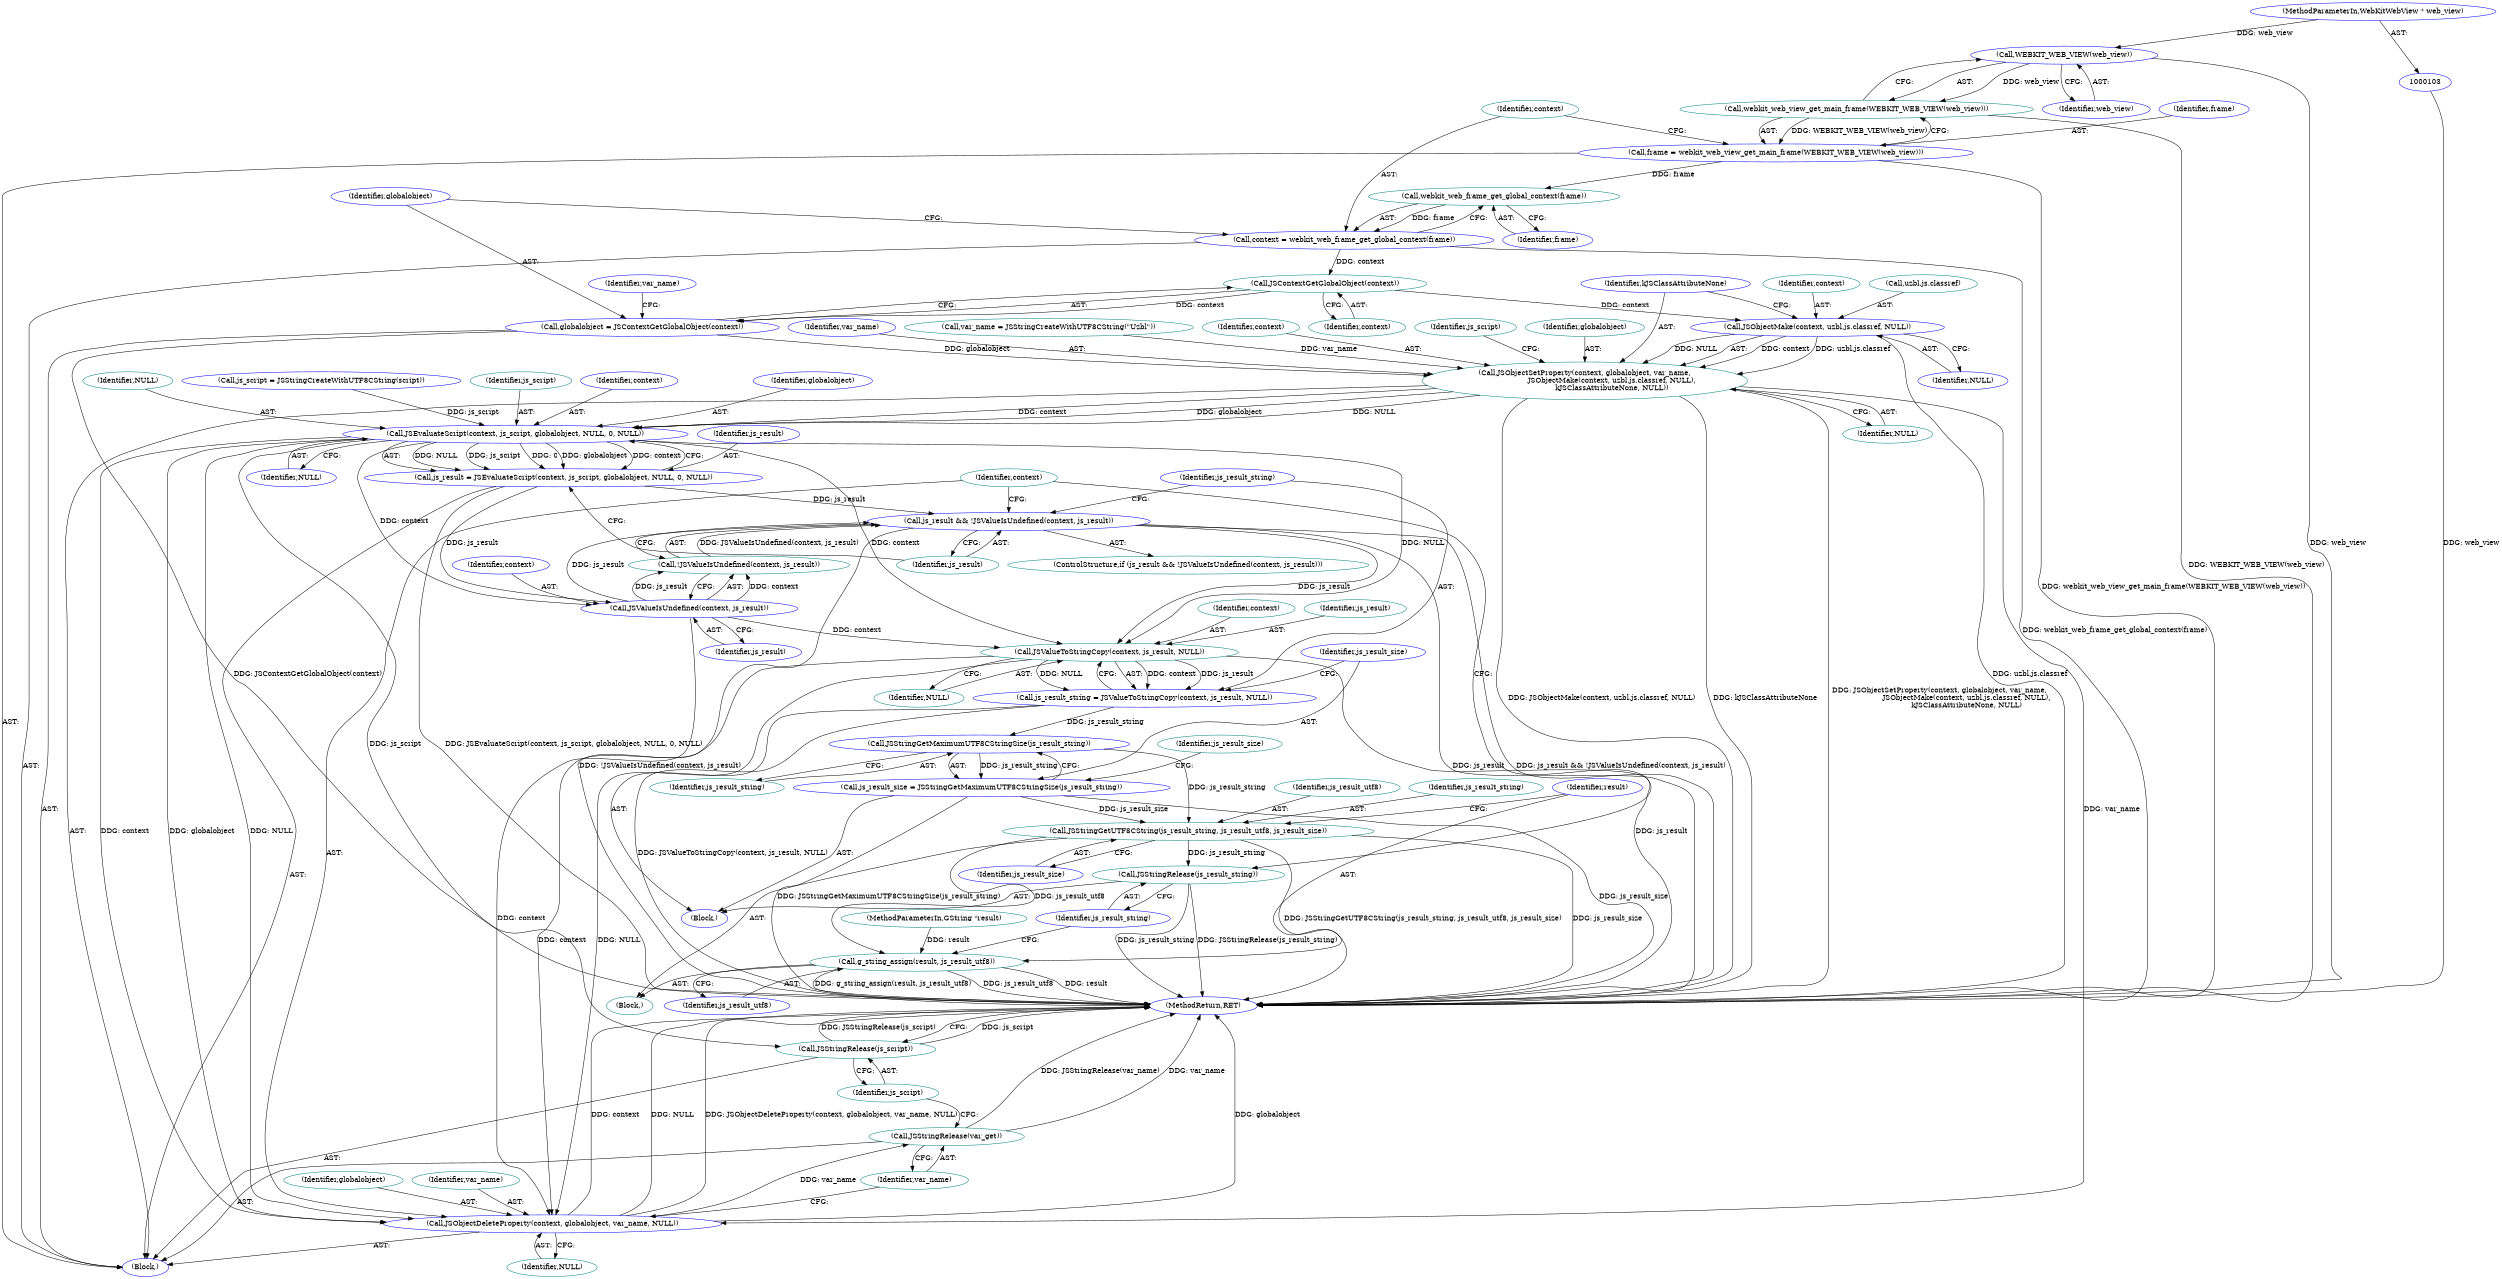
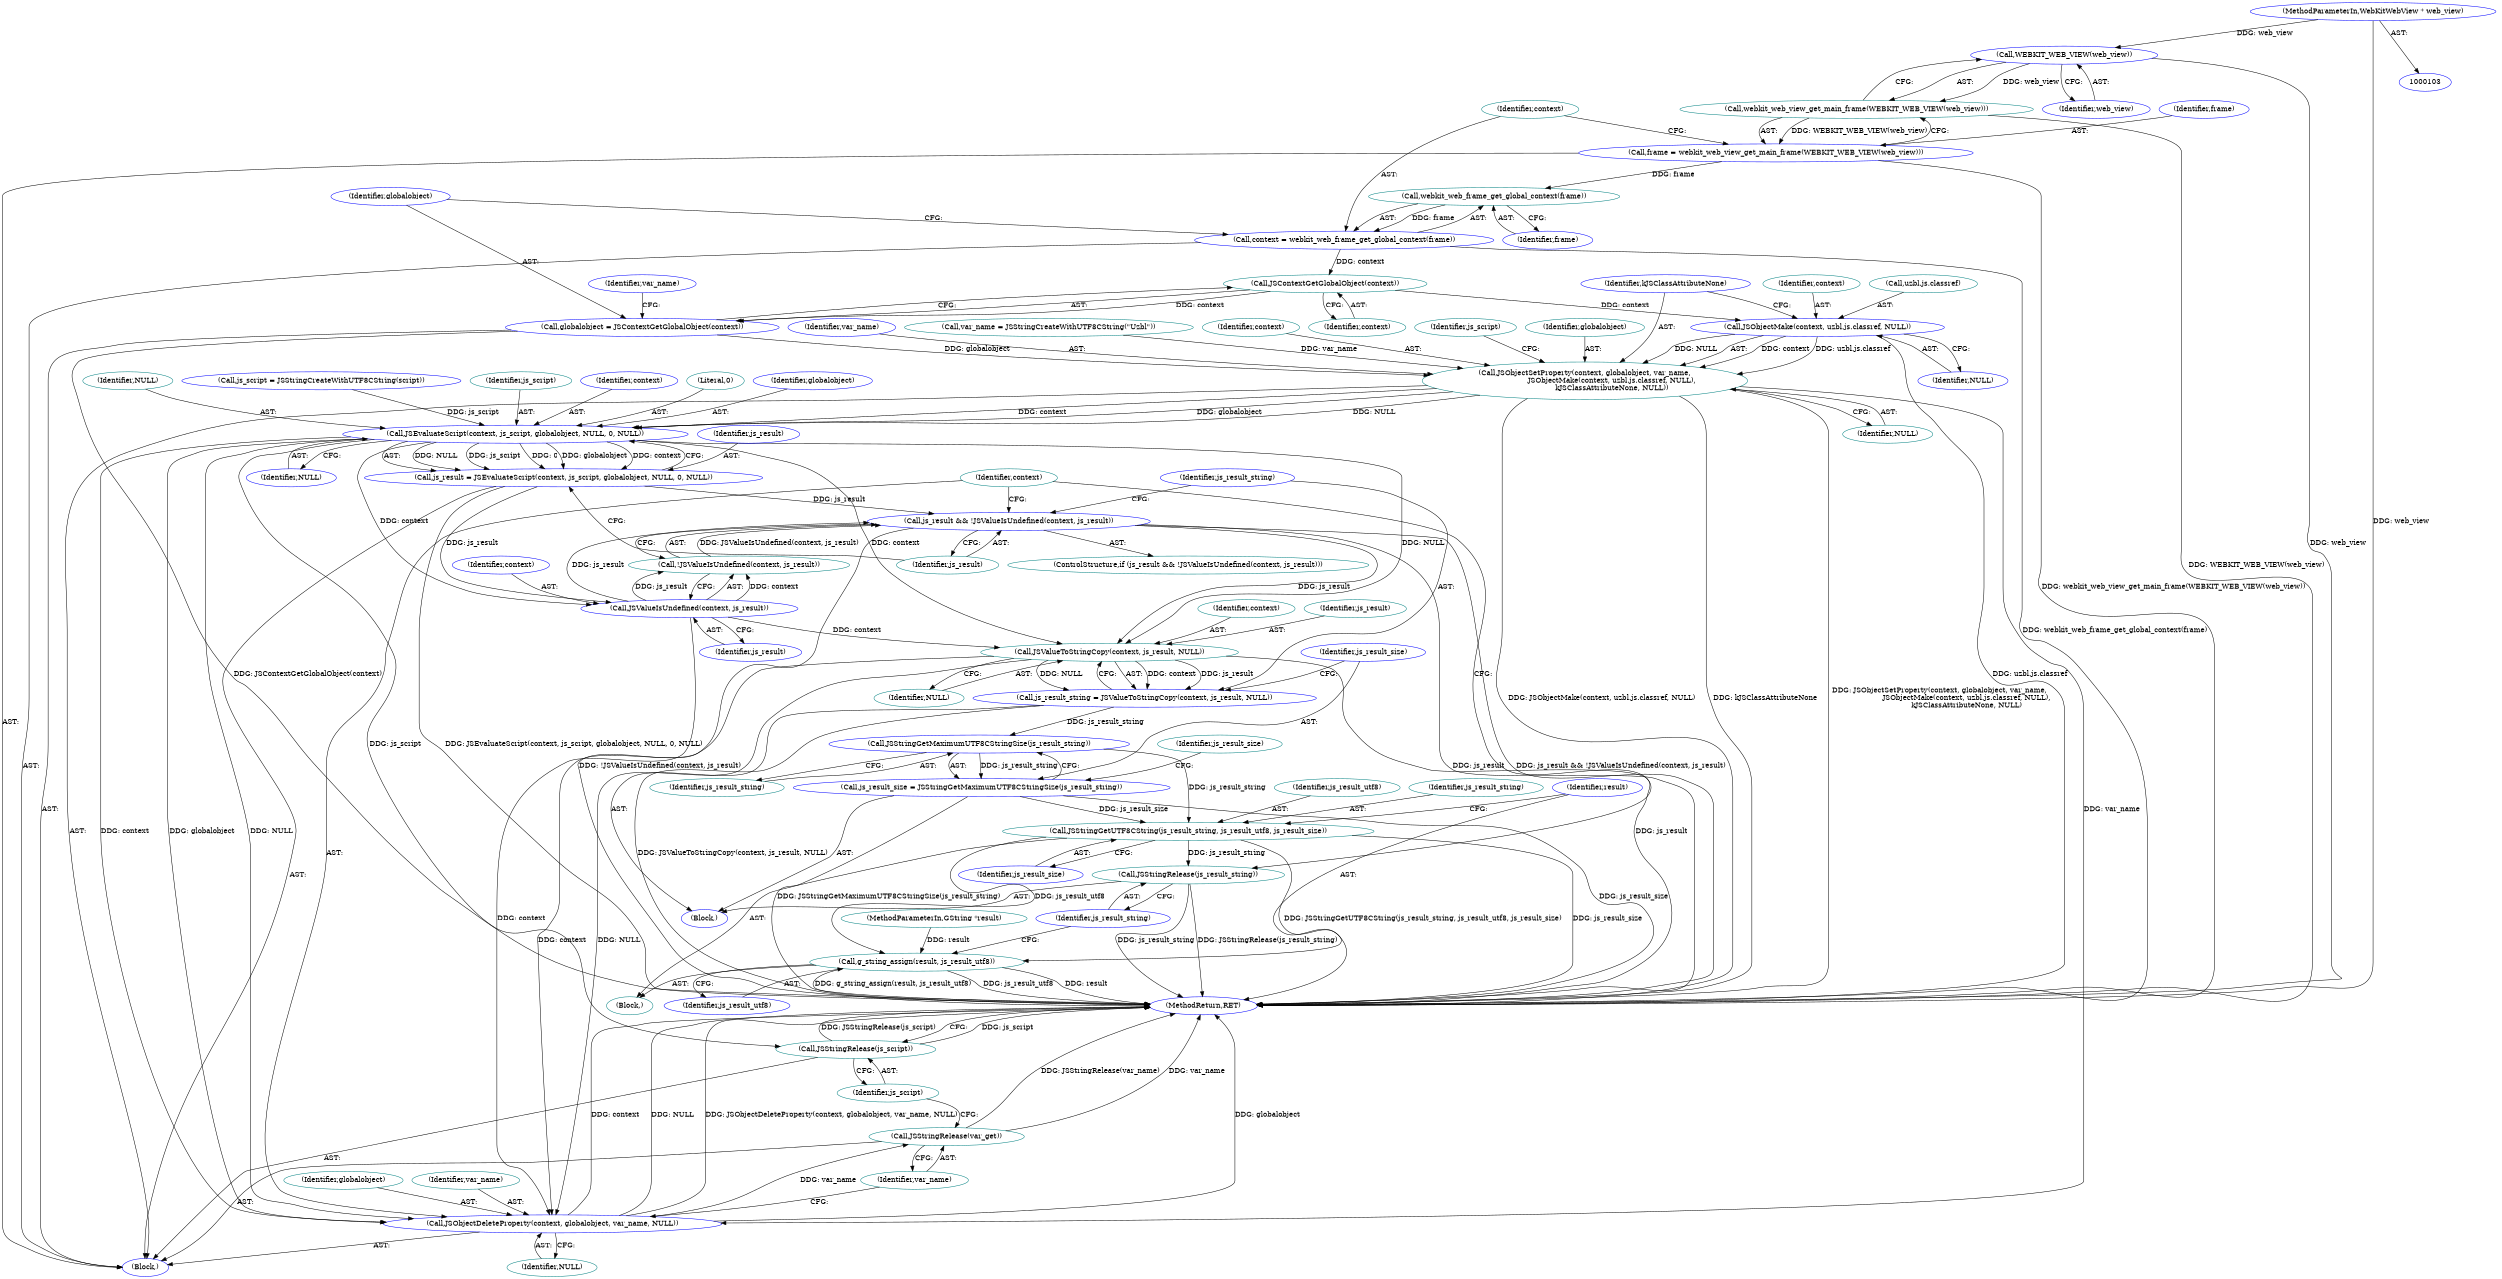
(1480, 218) -> (1480, 218)
none -> (715, 381)
(2296, 992) -> (2296, 987)
